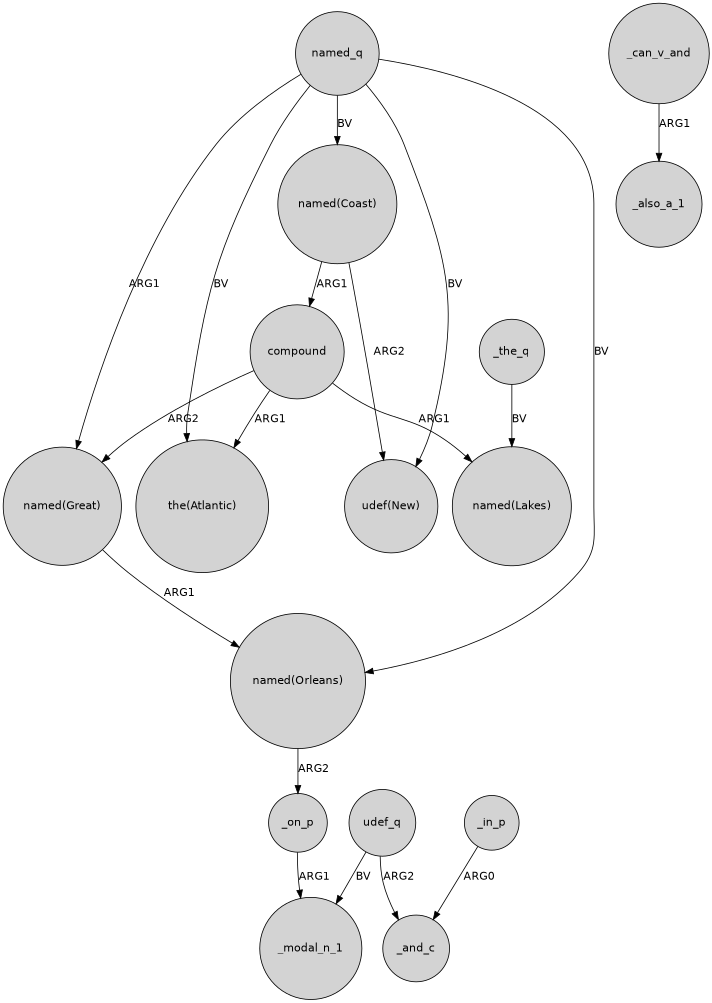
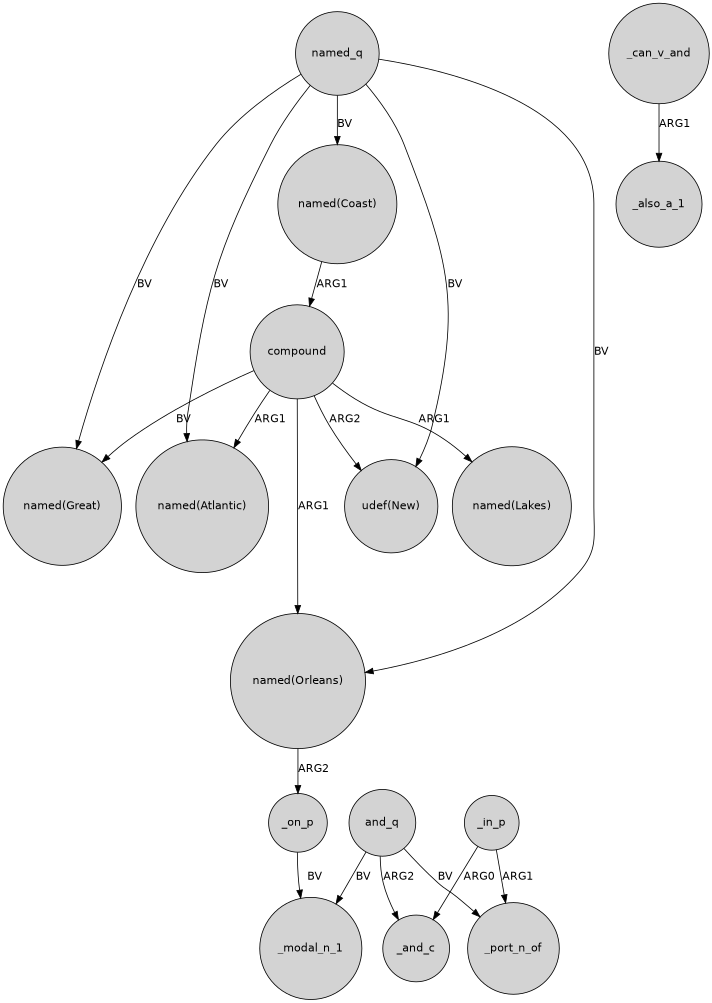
(145, 284) -> (145, 284)
(512, 352) -> none
(366, 357) -> (333, 431)
(184, 419) -> (184, 419)
(202, 506) -> (202, 506)
(165, 600) -> (298, 502)
(382, 823) -> (382, 823)
(315, 877) -> (315, 877)
none -> (513, 948)
